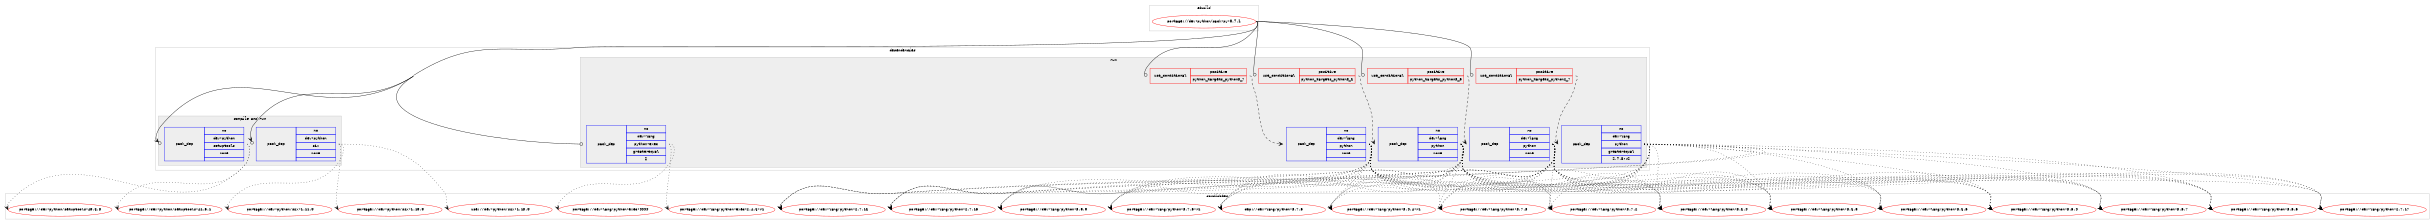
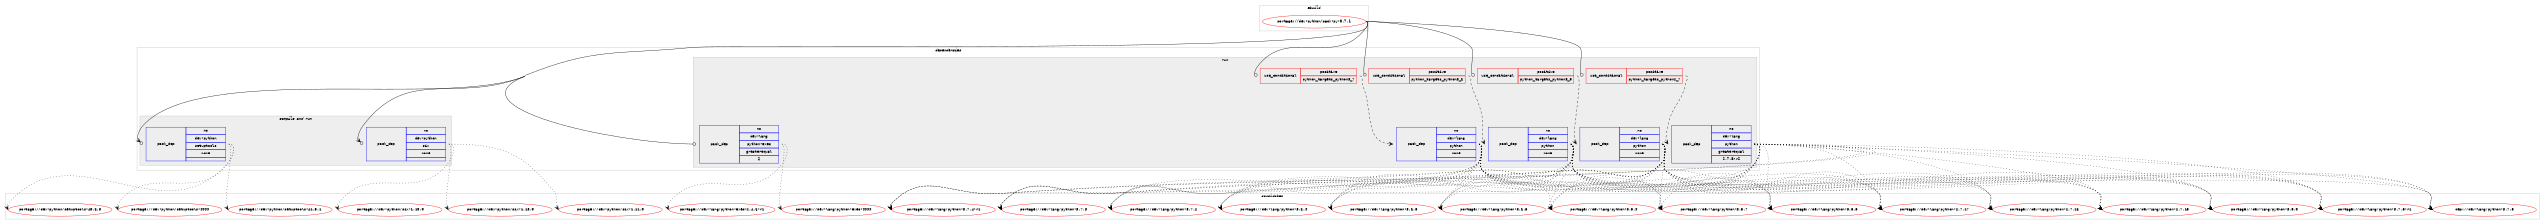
none -> (170, 210)
(500, 210) -> (500, 210)
(1384, 210) -> (944, 210)
